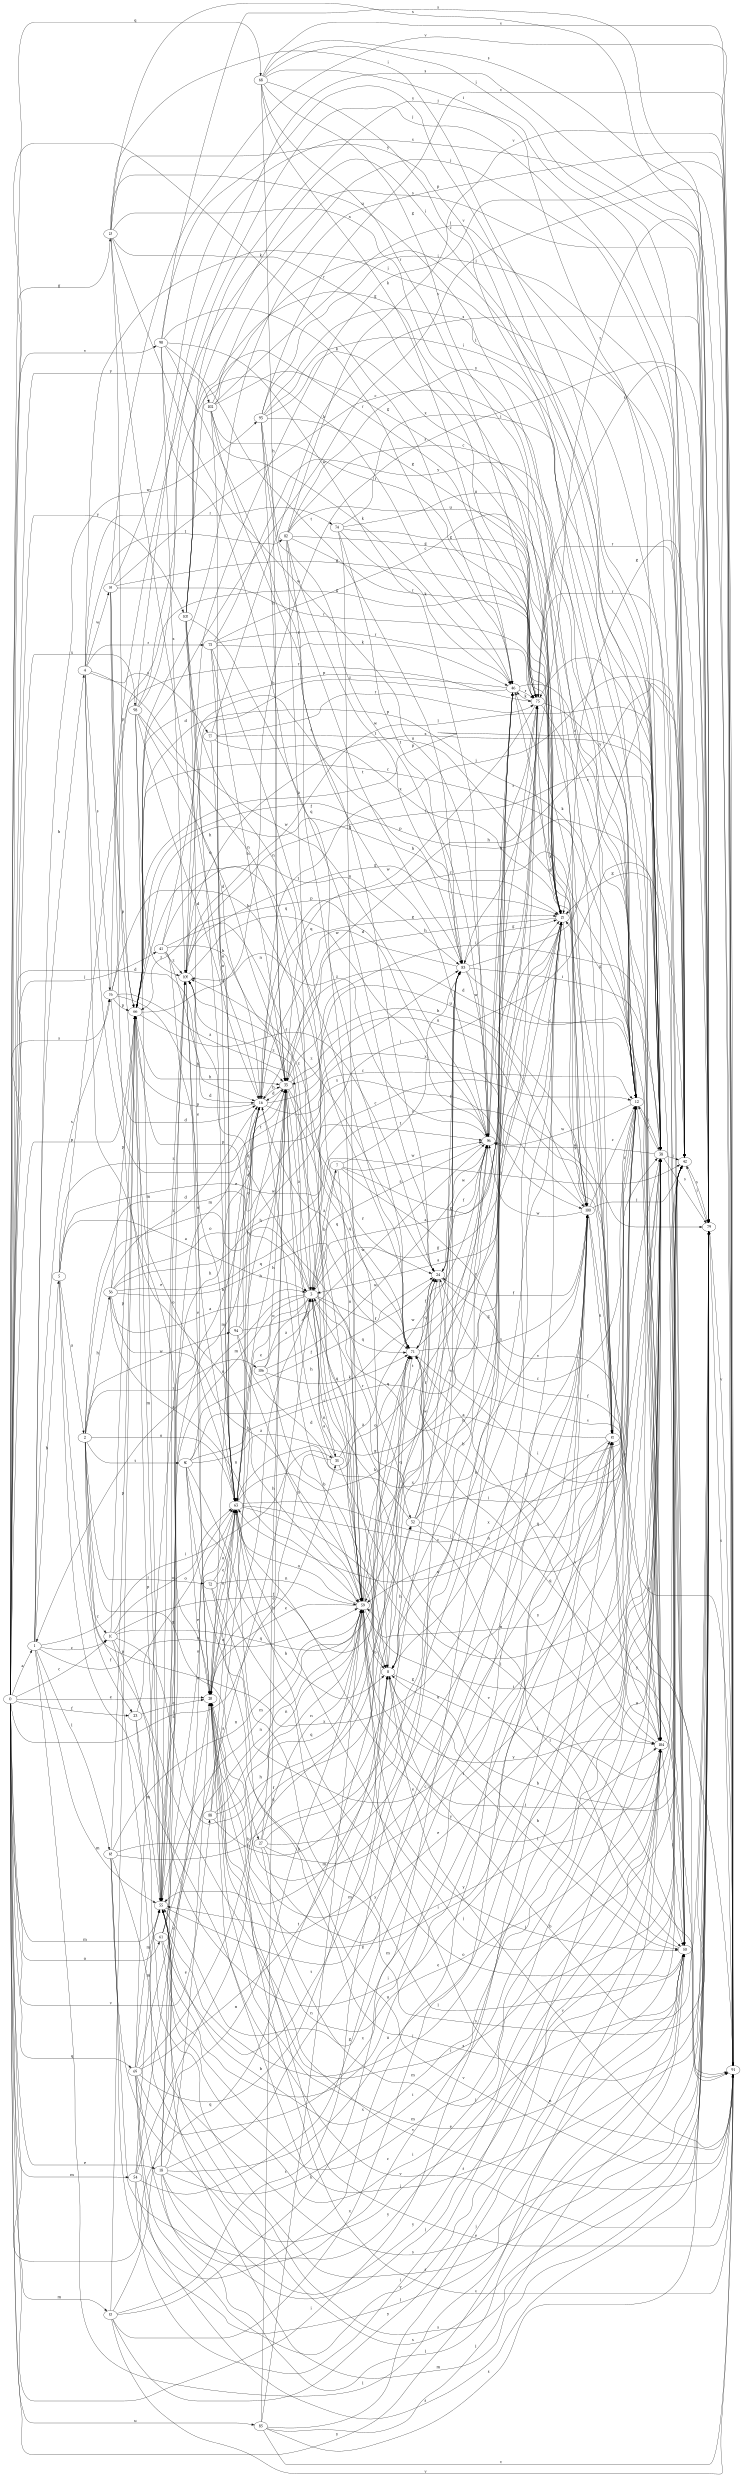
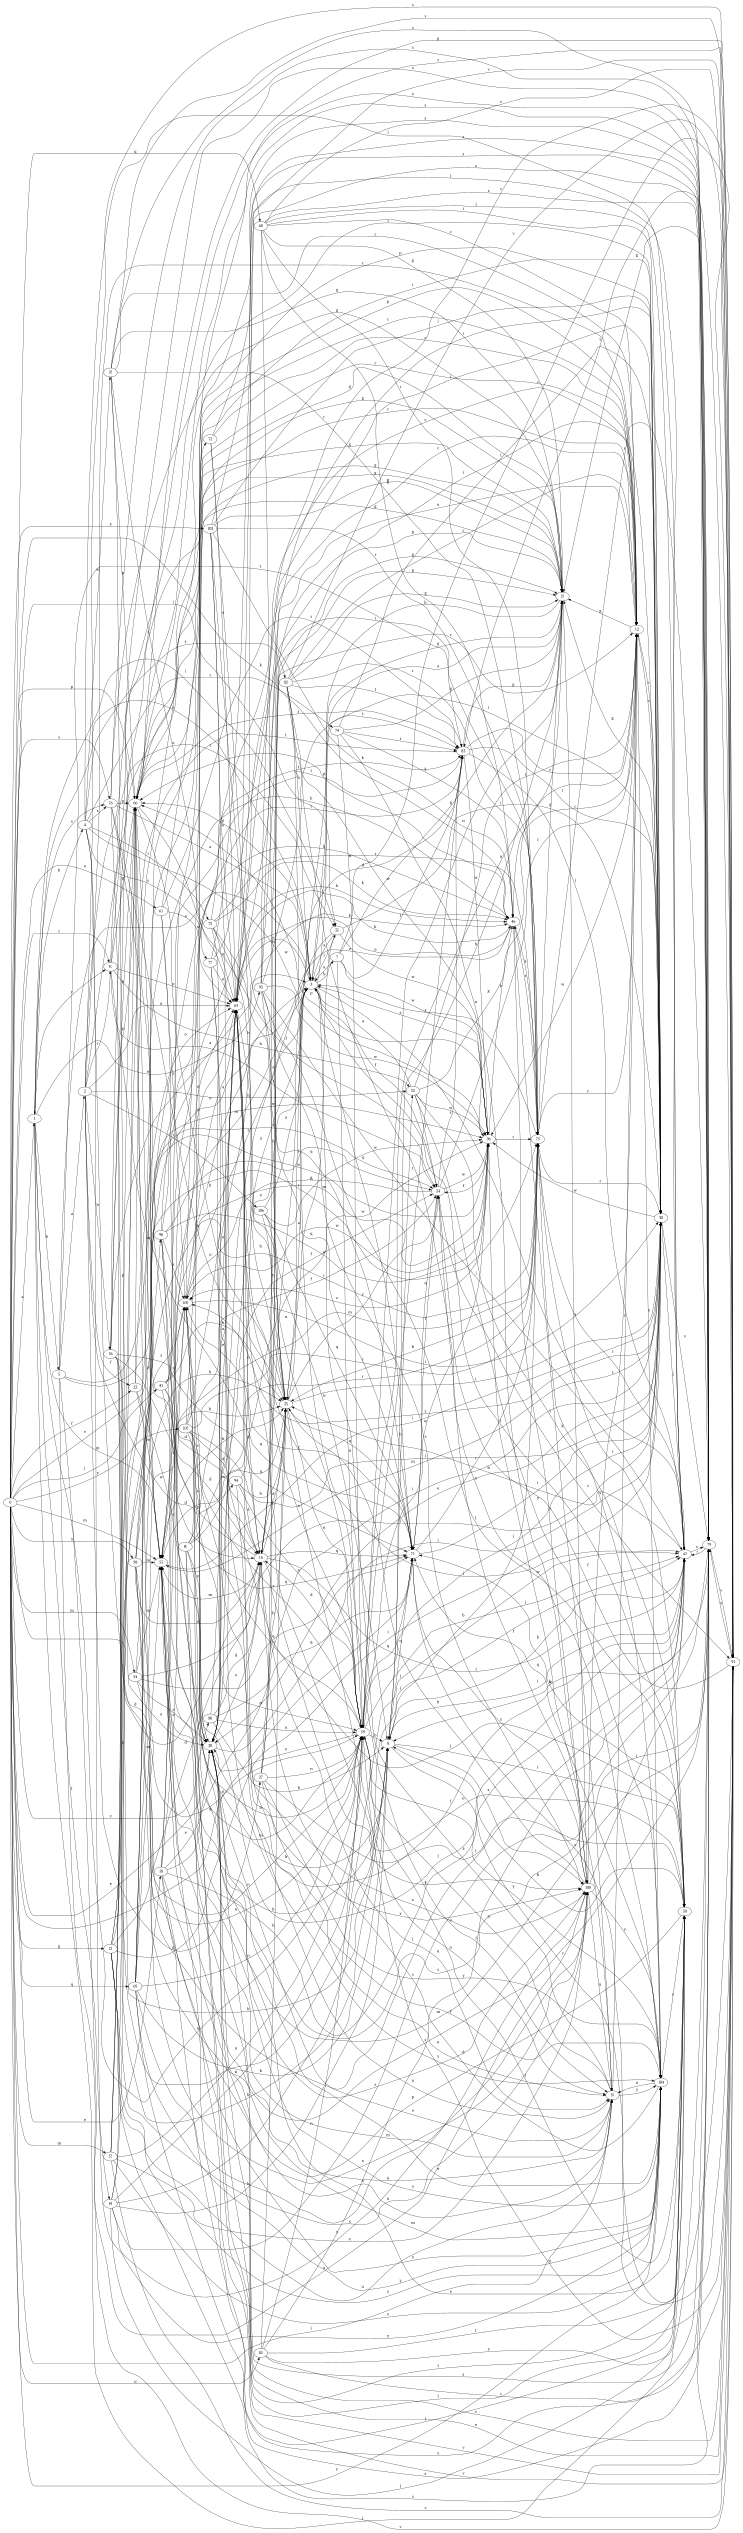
(129, 1463) -> (136, 764)
